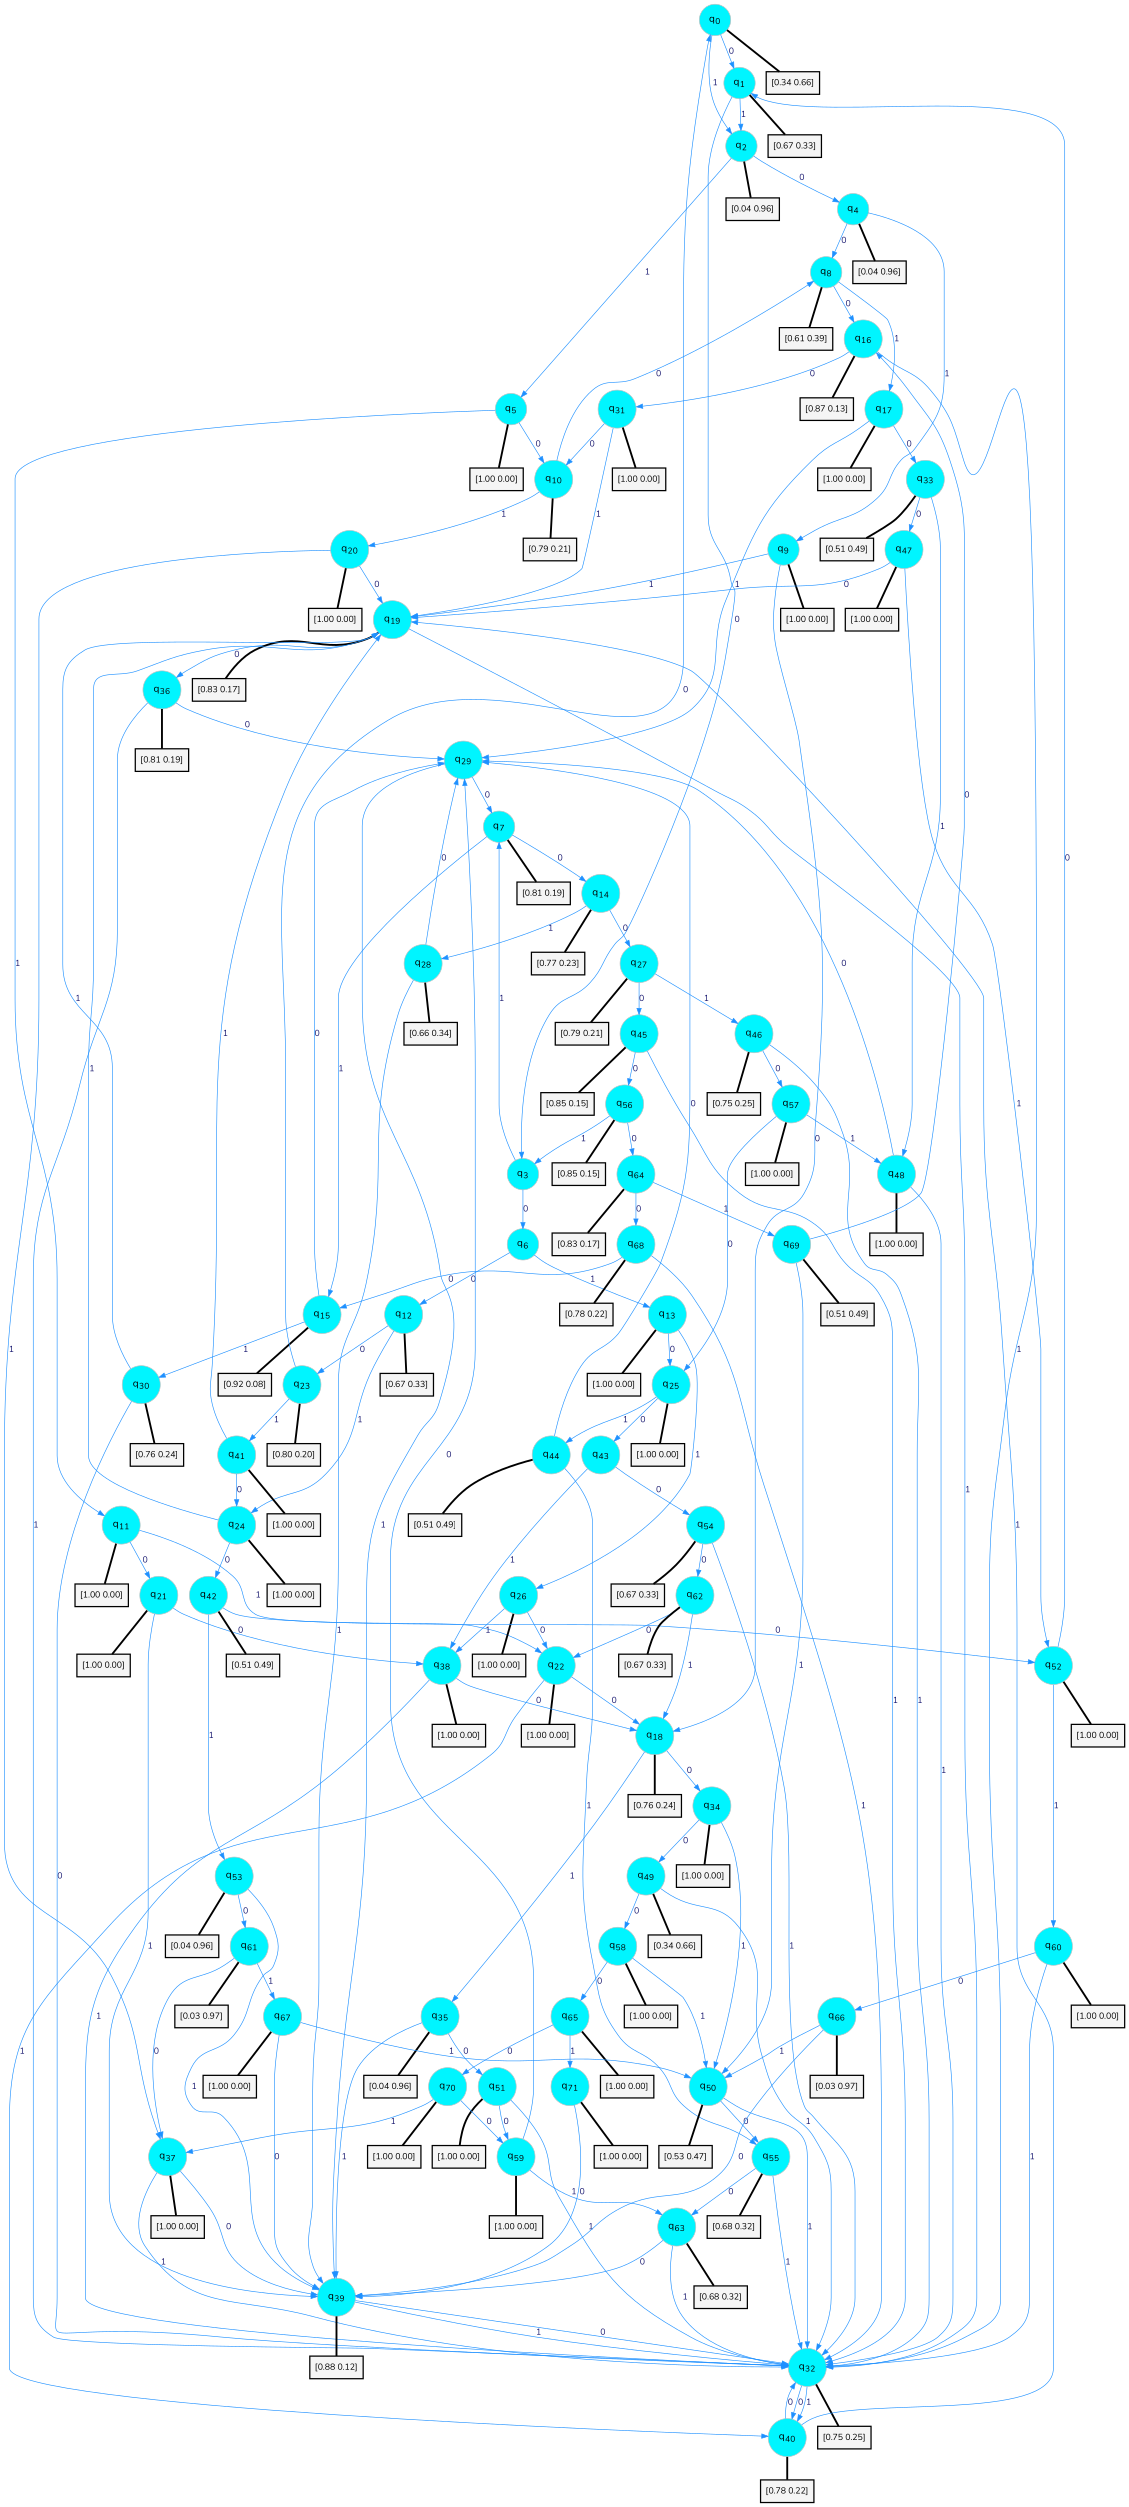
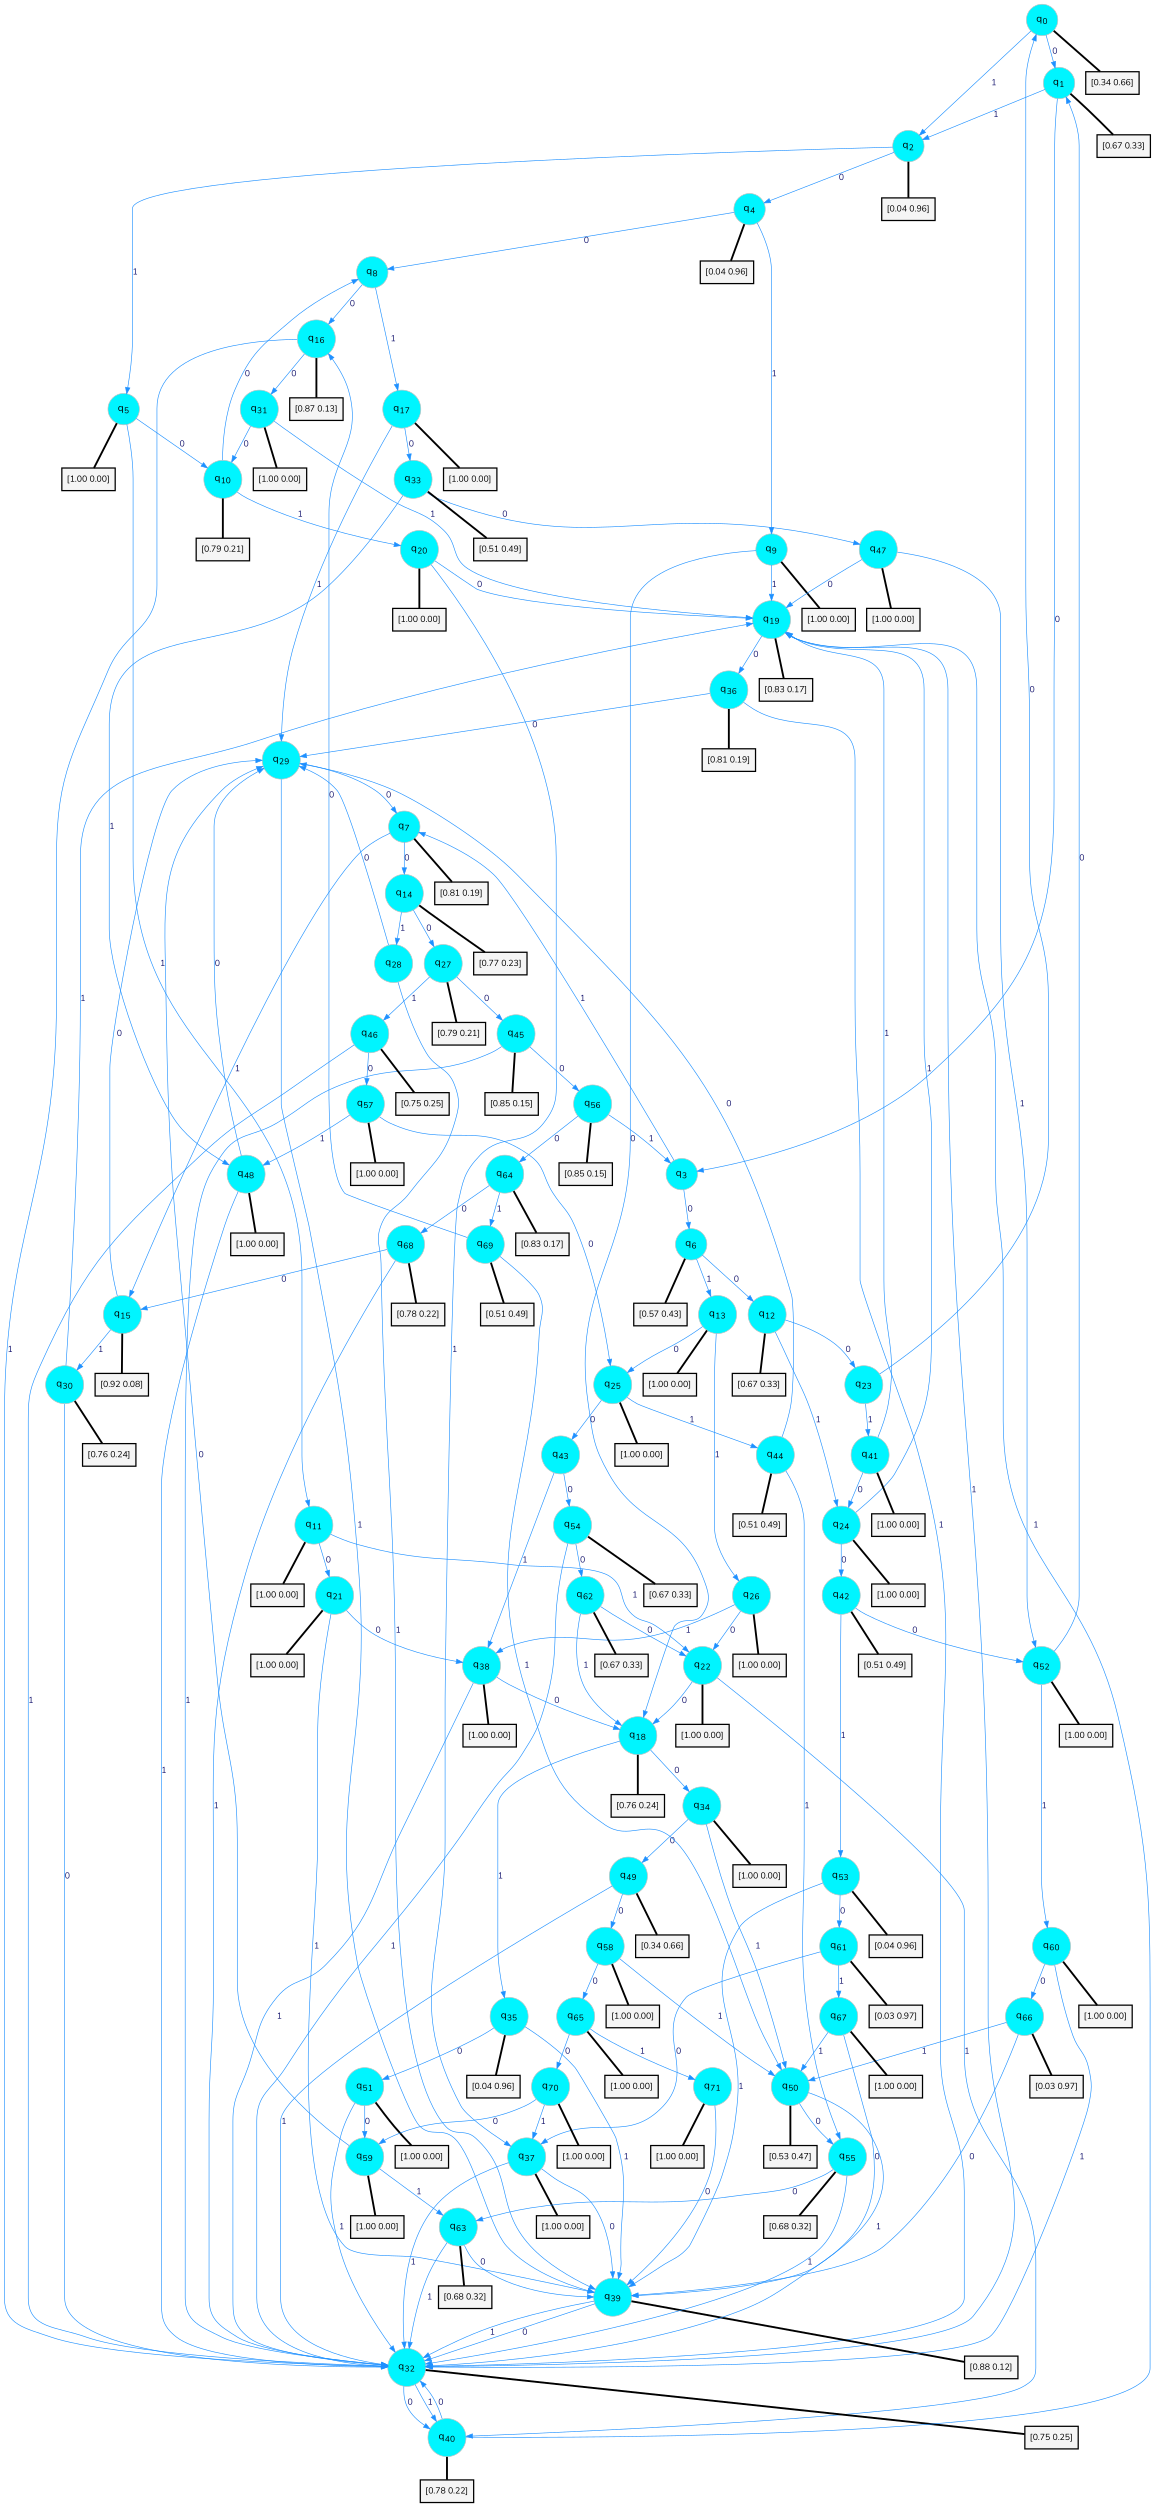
(806, 339) -> none
(431, 1034) -> none
none -> (660, 1315)
(294, 1455) -> none
